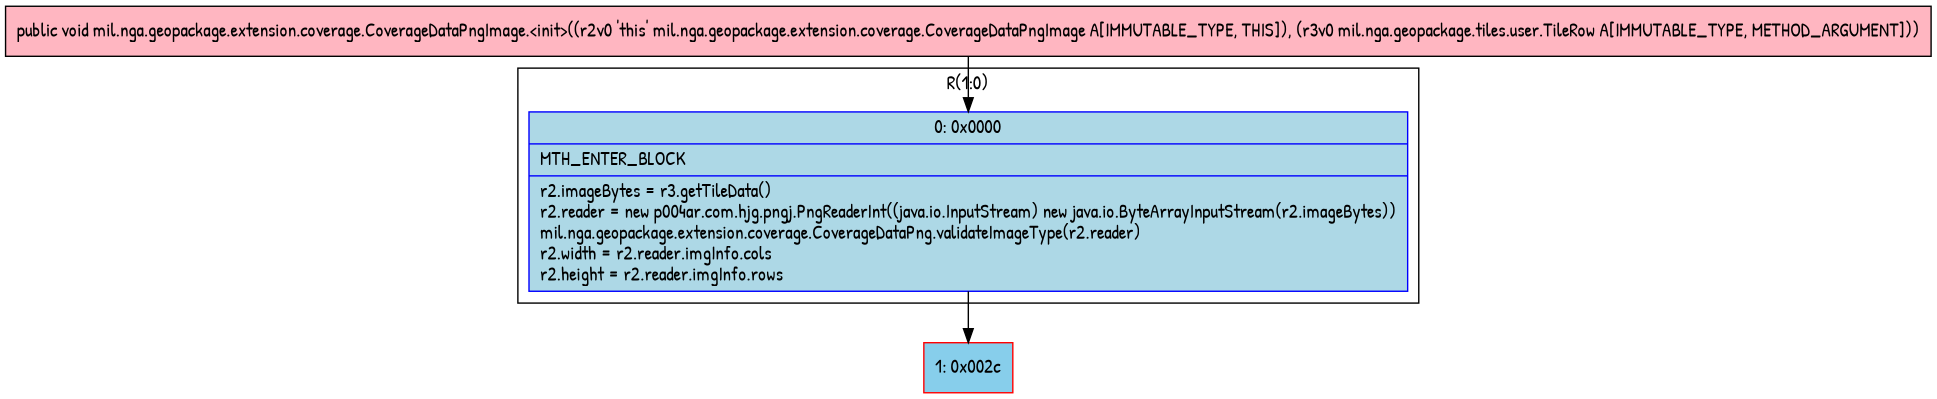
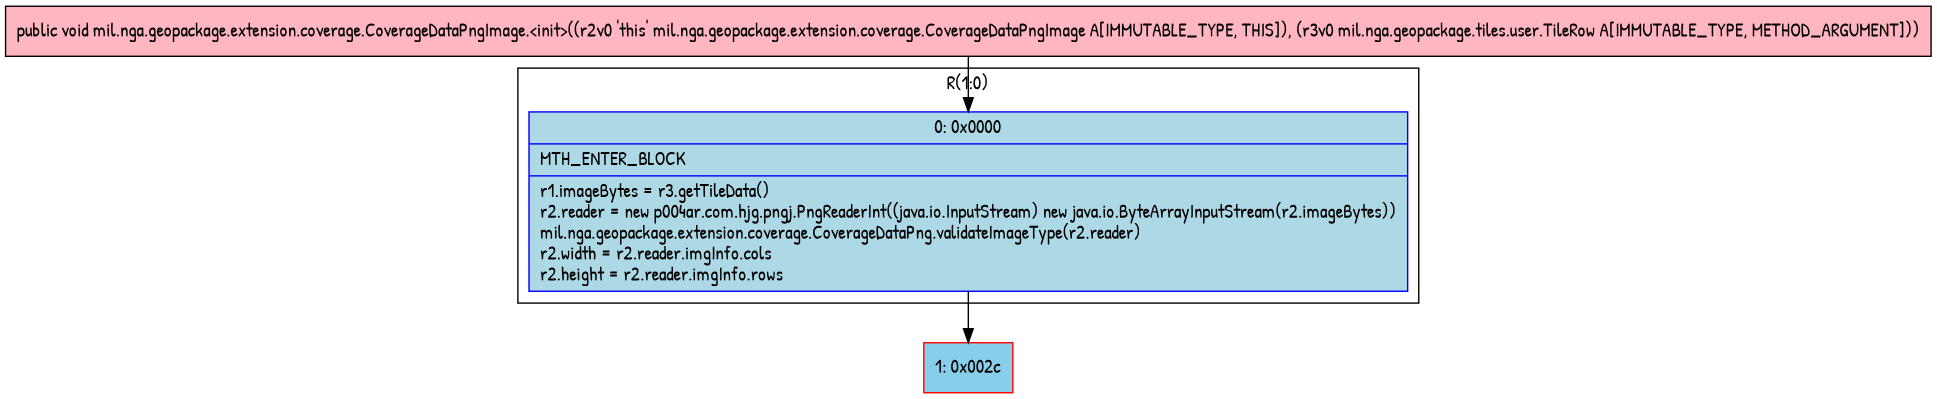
(656, 191) -> (656, 191)
